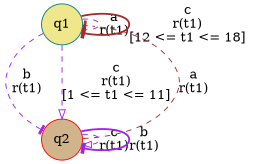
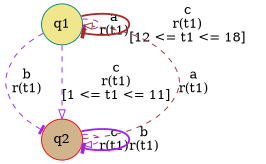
(179, 87) -> (179, 87)
